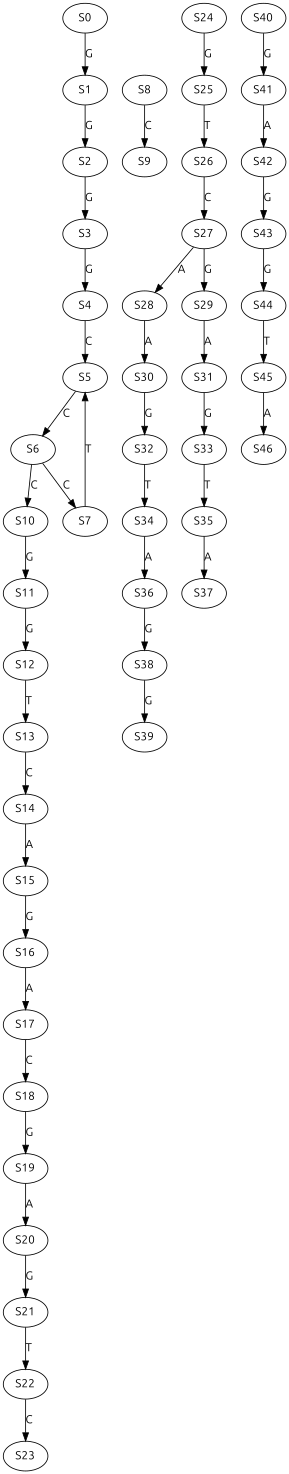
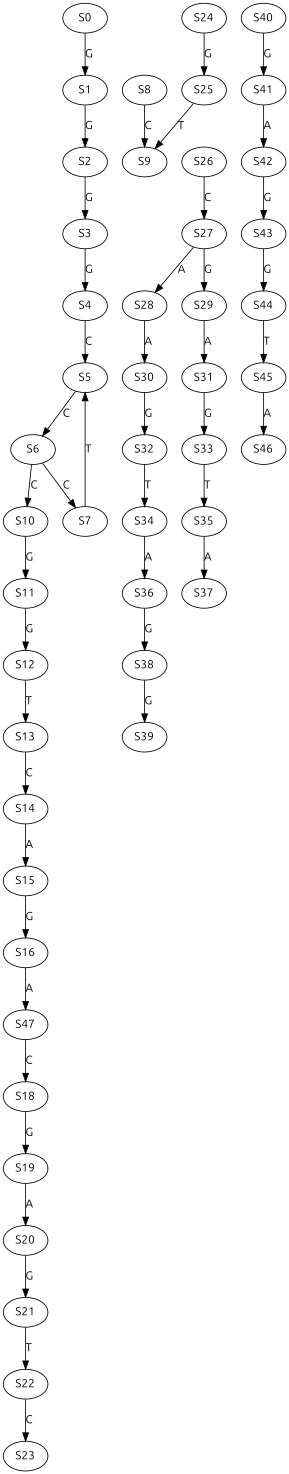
(204, 122) -> (177, 123)
(26, 1025) -> (26, 1025)
